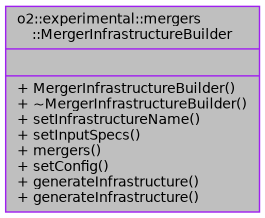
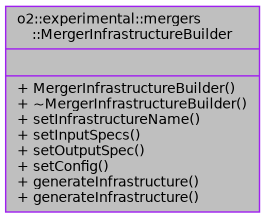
(60, 151) -> (82, 151)
